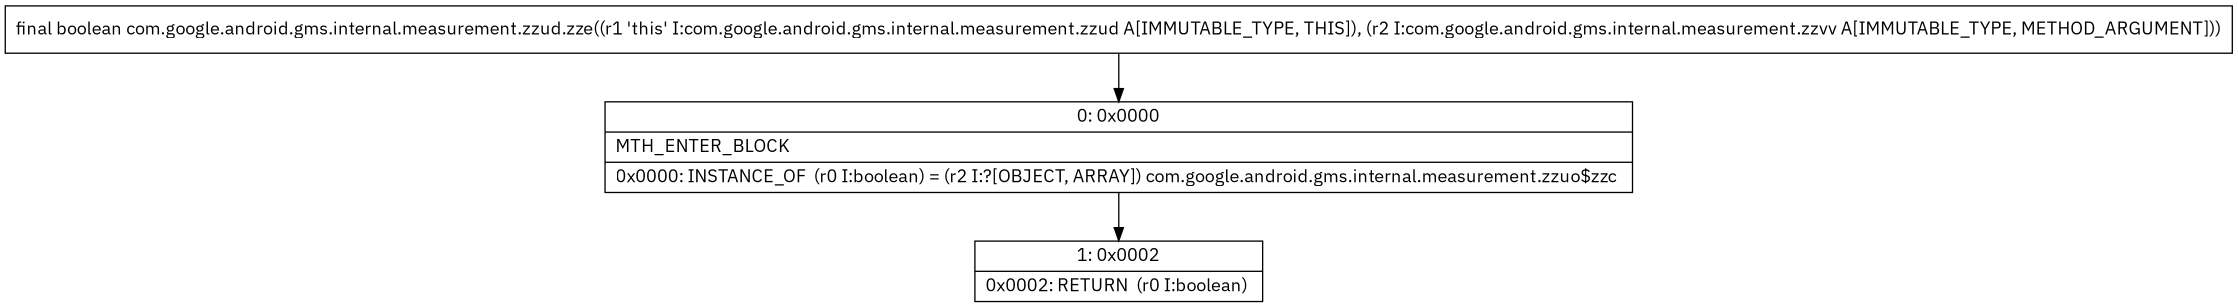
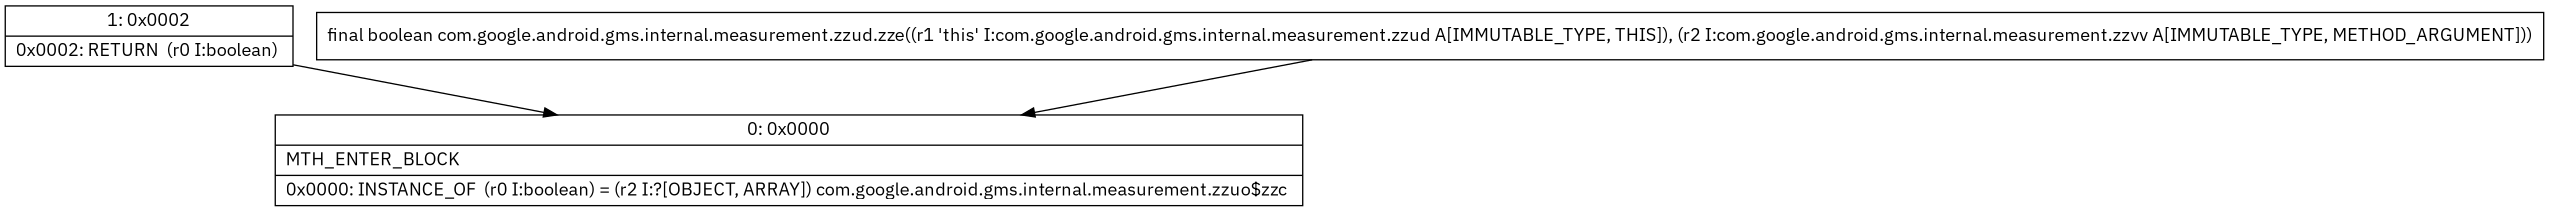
(1119, 210) -> (419, 89)
